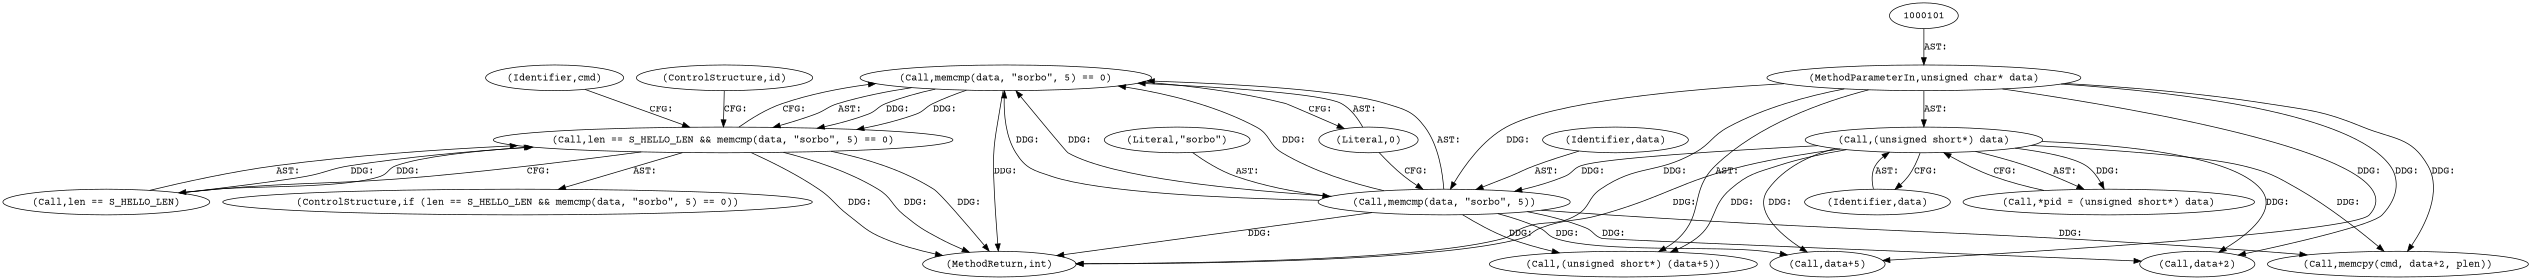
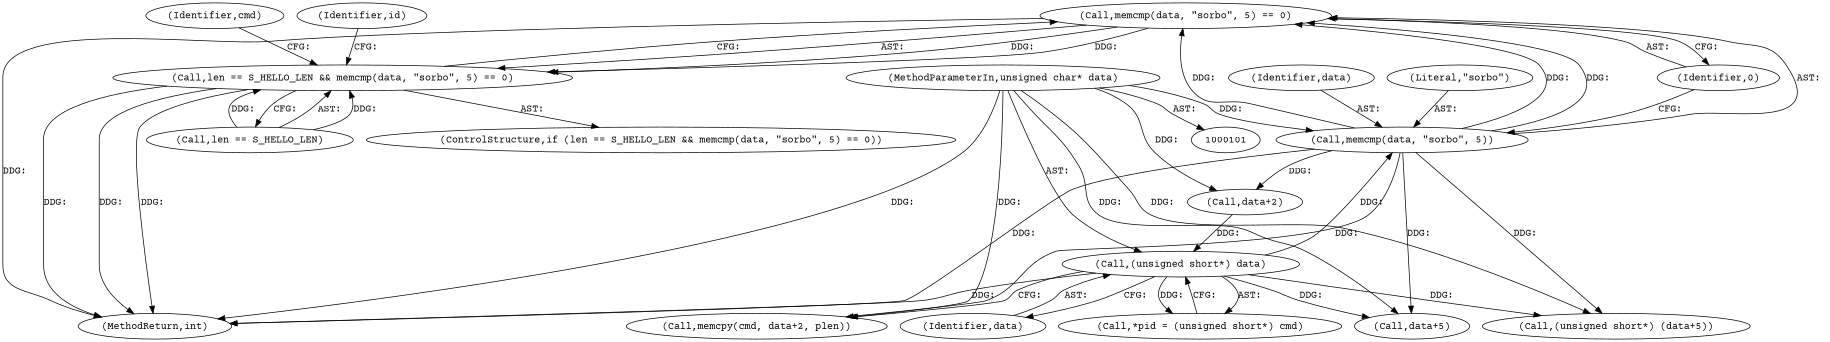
(1924, 43) -> (1151, 101)
(725, 78) -> (362, 16)
(1368, 140) -> (1718, 78)
(2223, 167) -> (1216, 230)
(1730, 171) -> (1166, 202)
(2109, 202) -> (1200, 326)
(2351, 202) -> (1033, 295)
